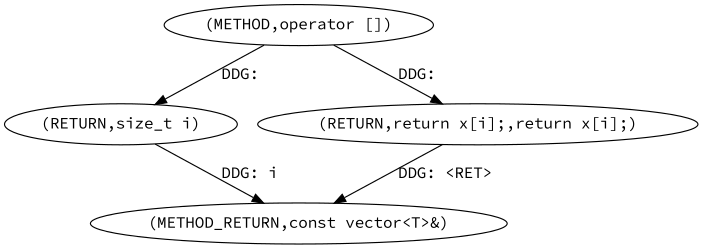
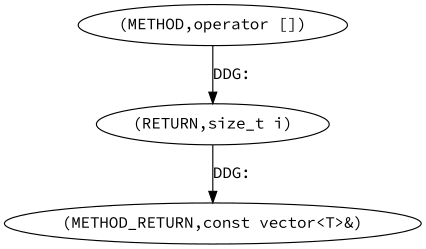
(478, 124) -> none
(250, 174) -> (237, 174)
